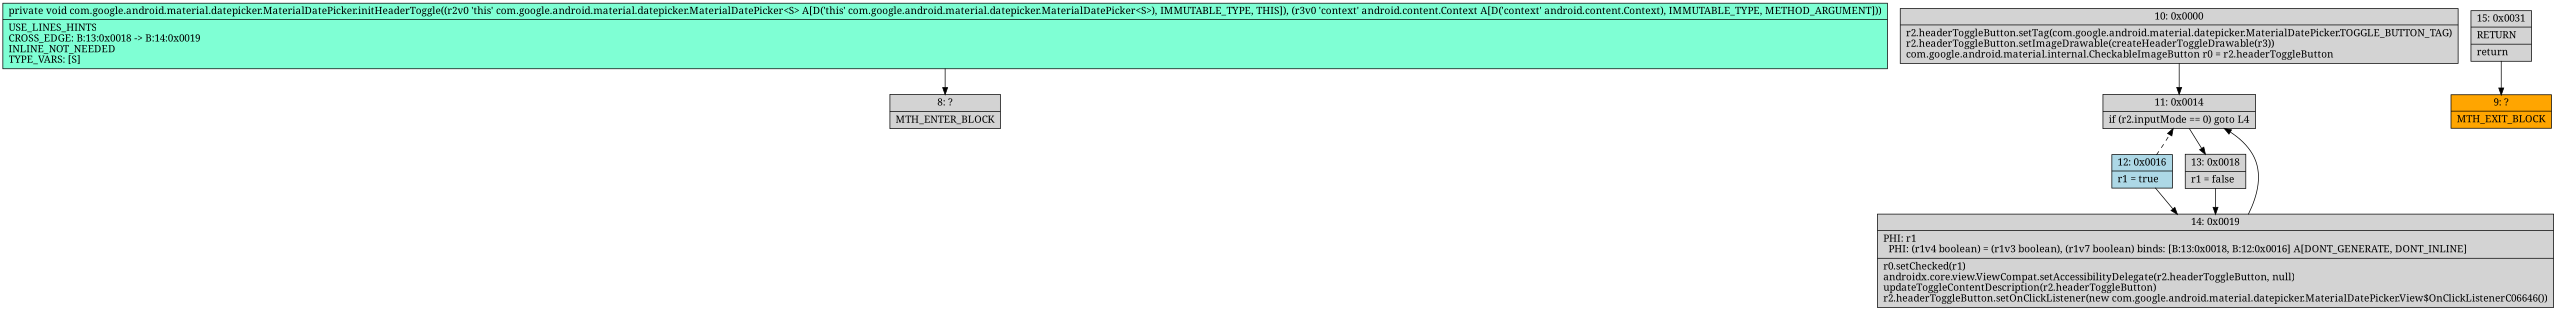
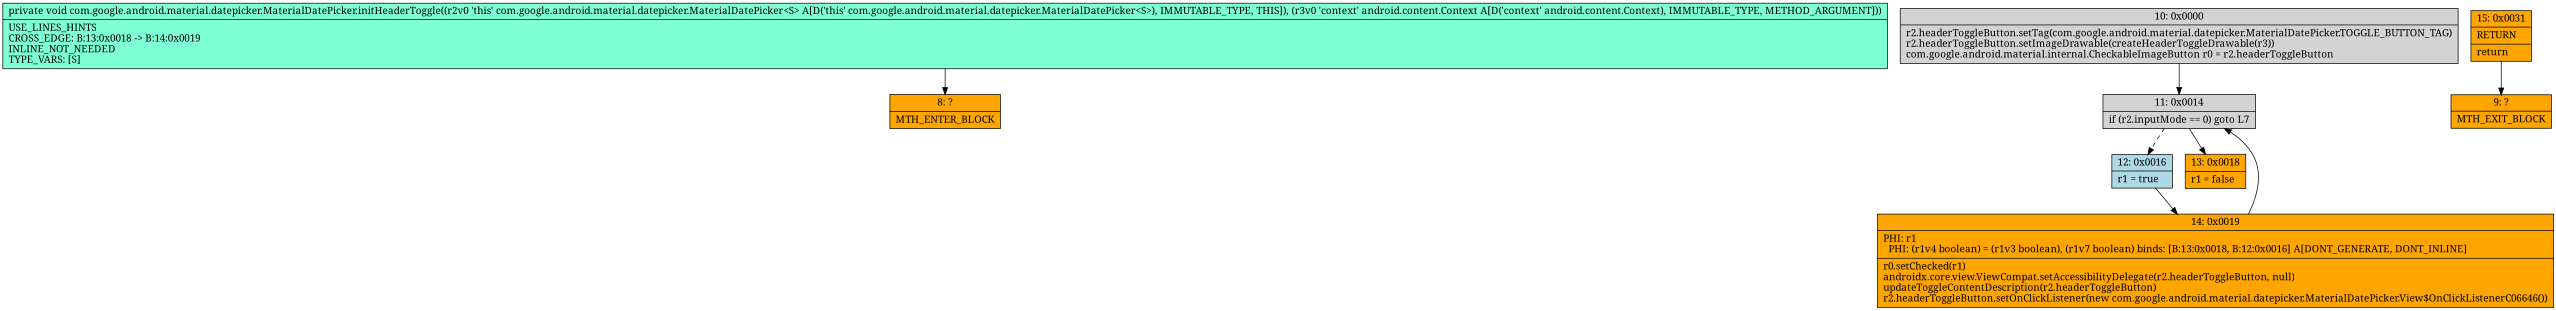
(2501, 36) -> (2501, 36)
(945, 112) -> (945, 112)
(2179, 120) -> (2179, 120)
(2163, 145) -> (2158, 138)
(2216, 171) -> (2216, 171)
(2216, 198) -> none
(2216, 261) -> (2216, 261)
